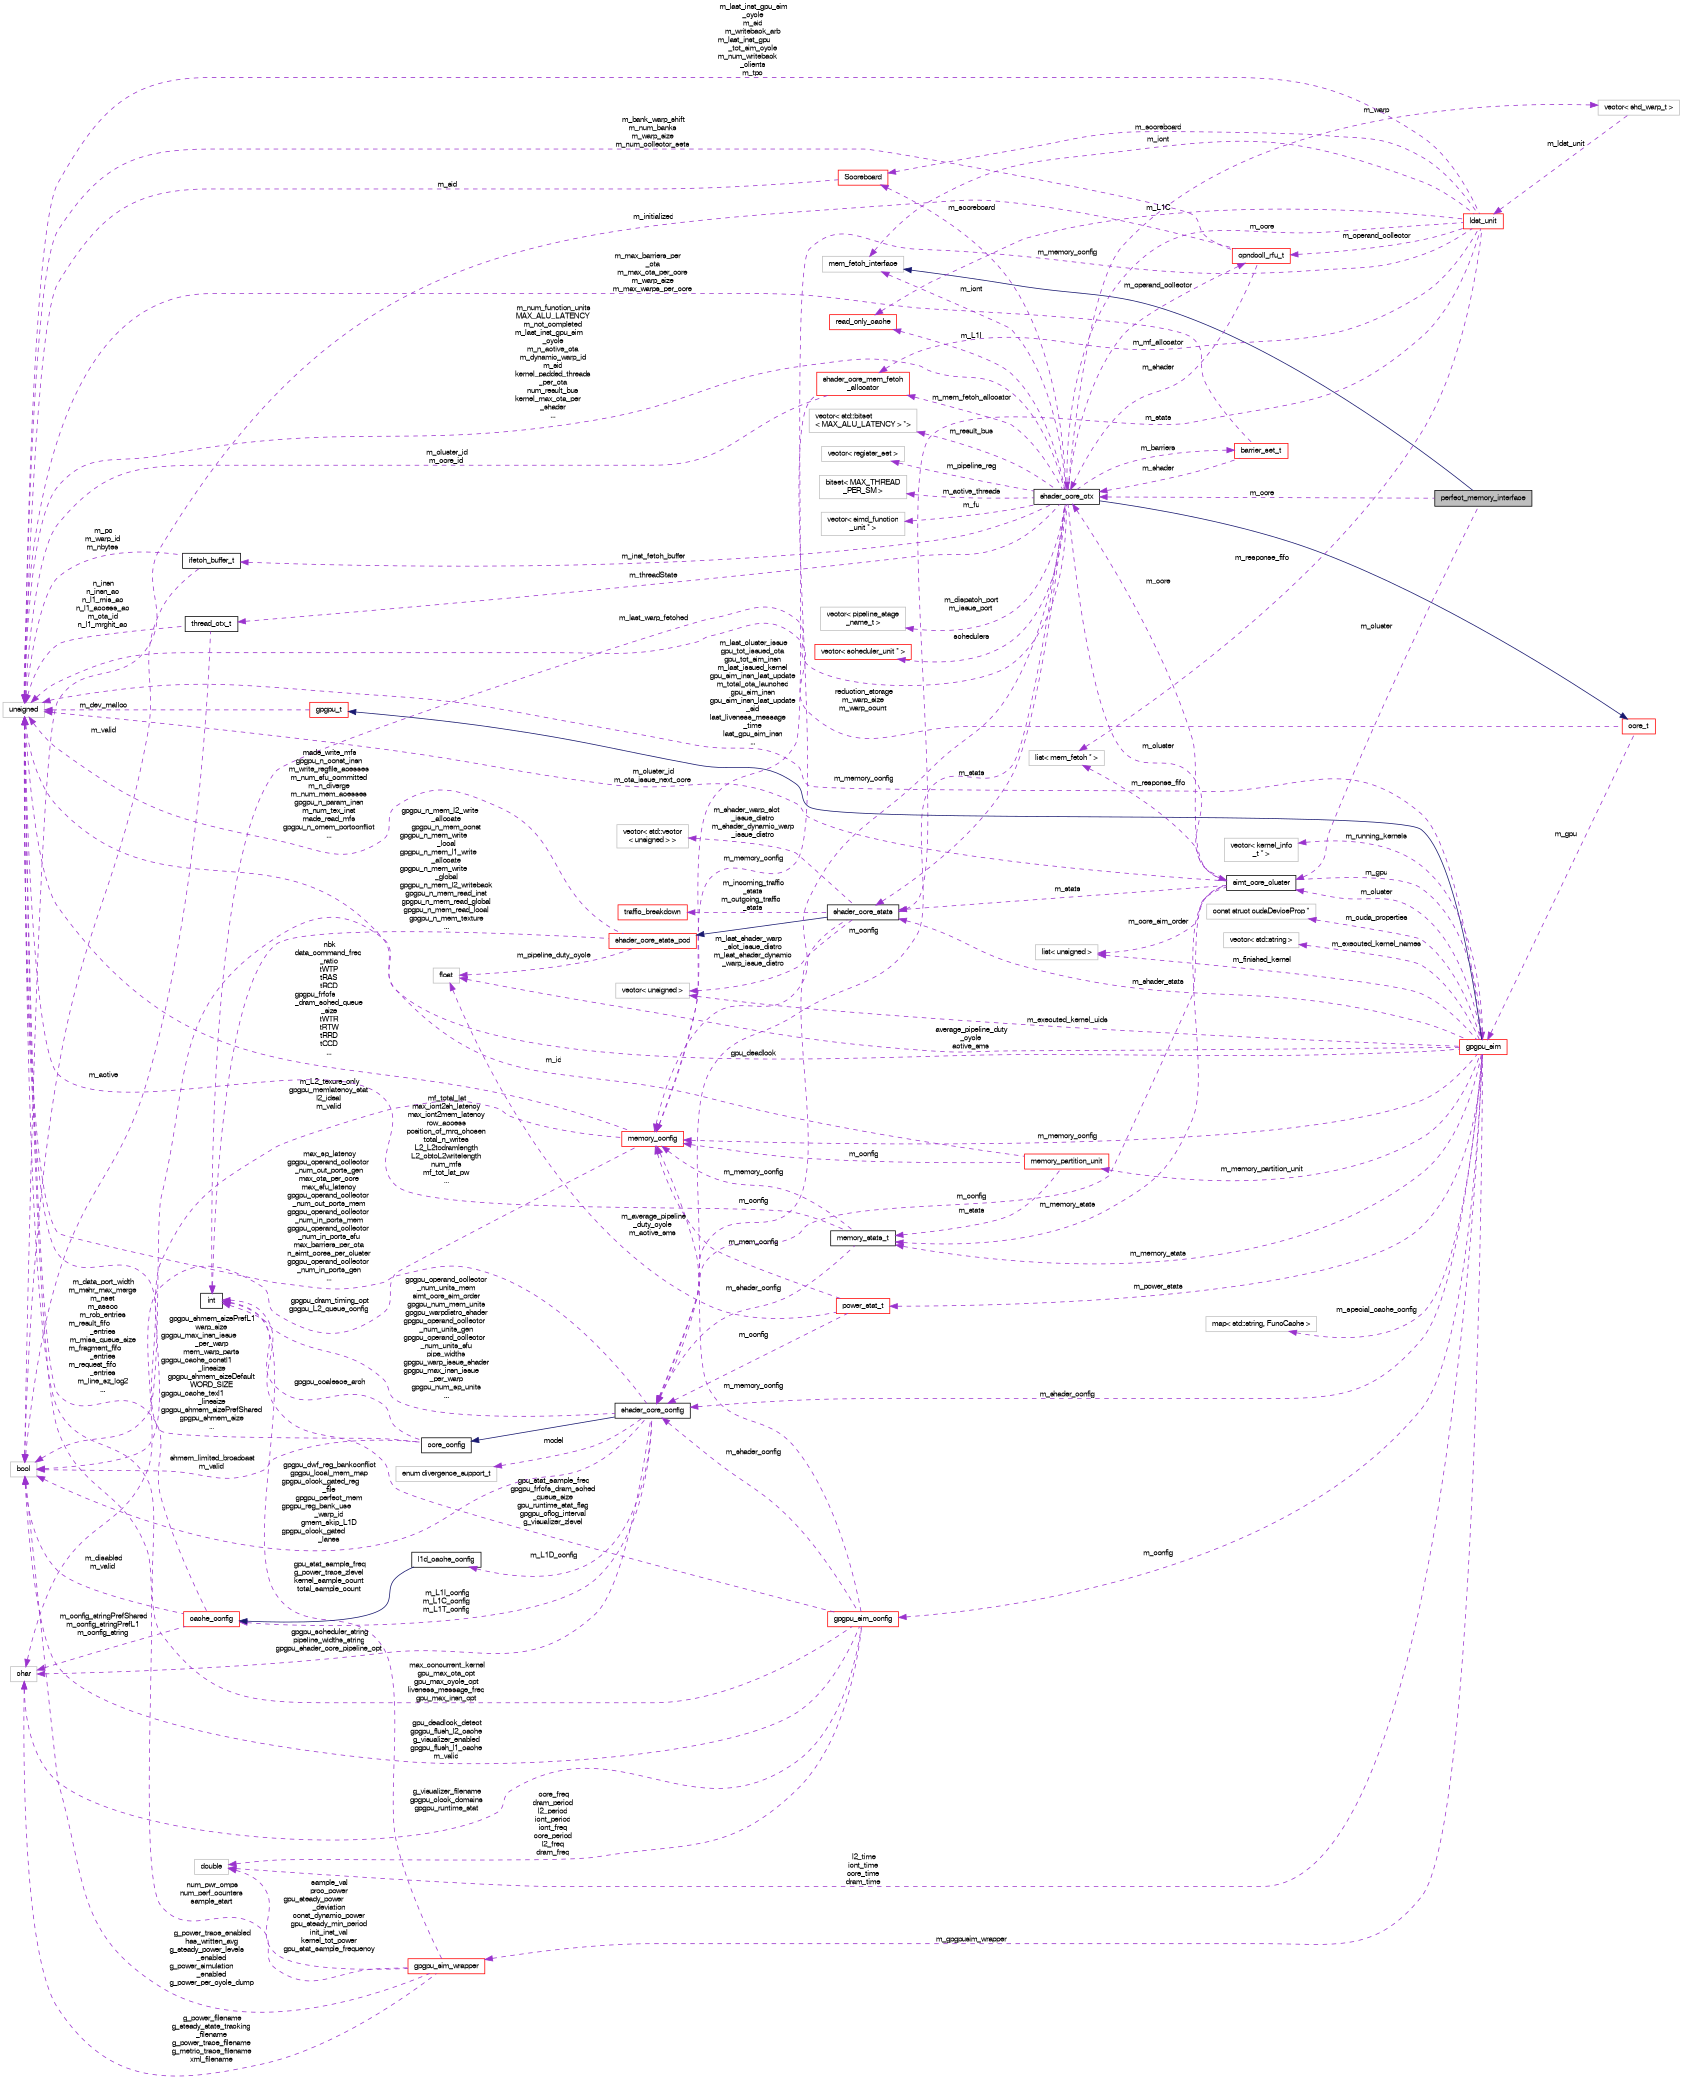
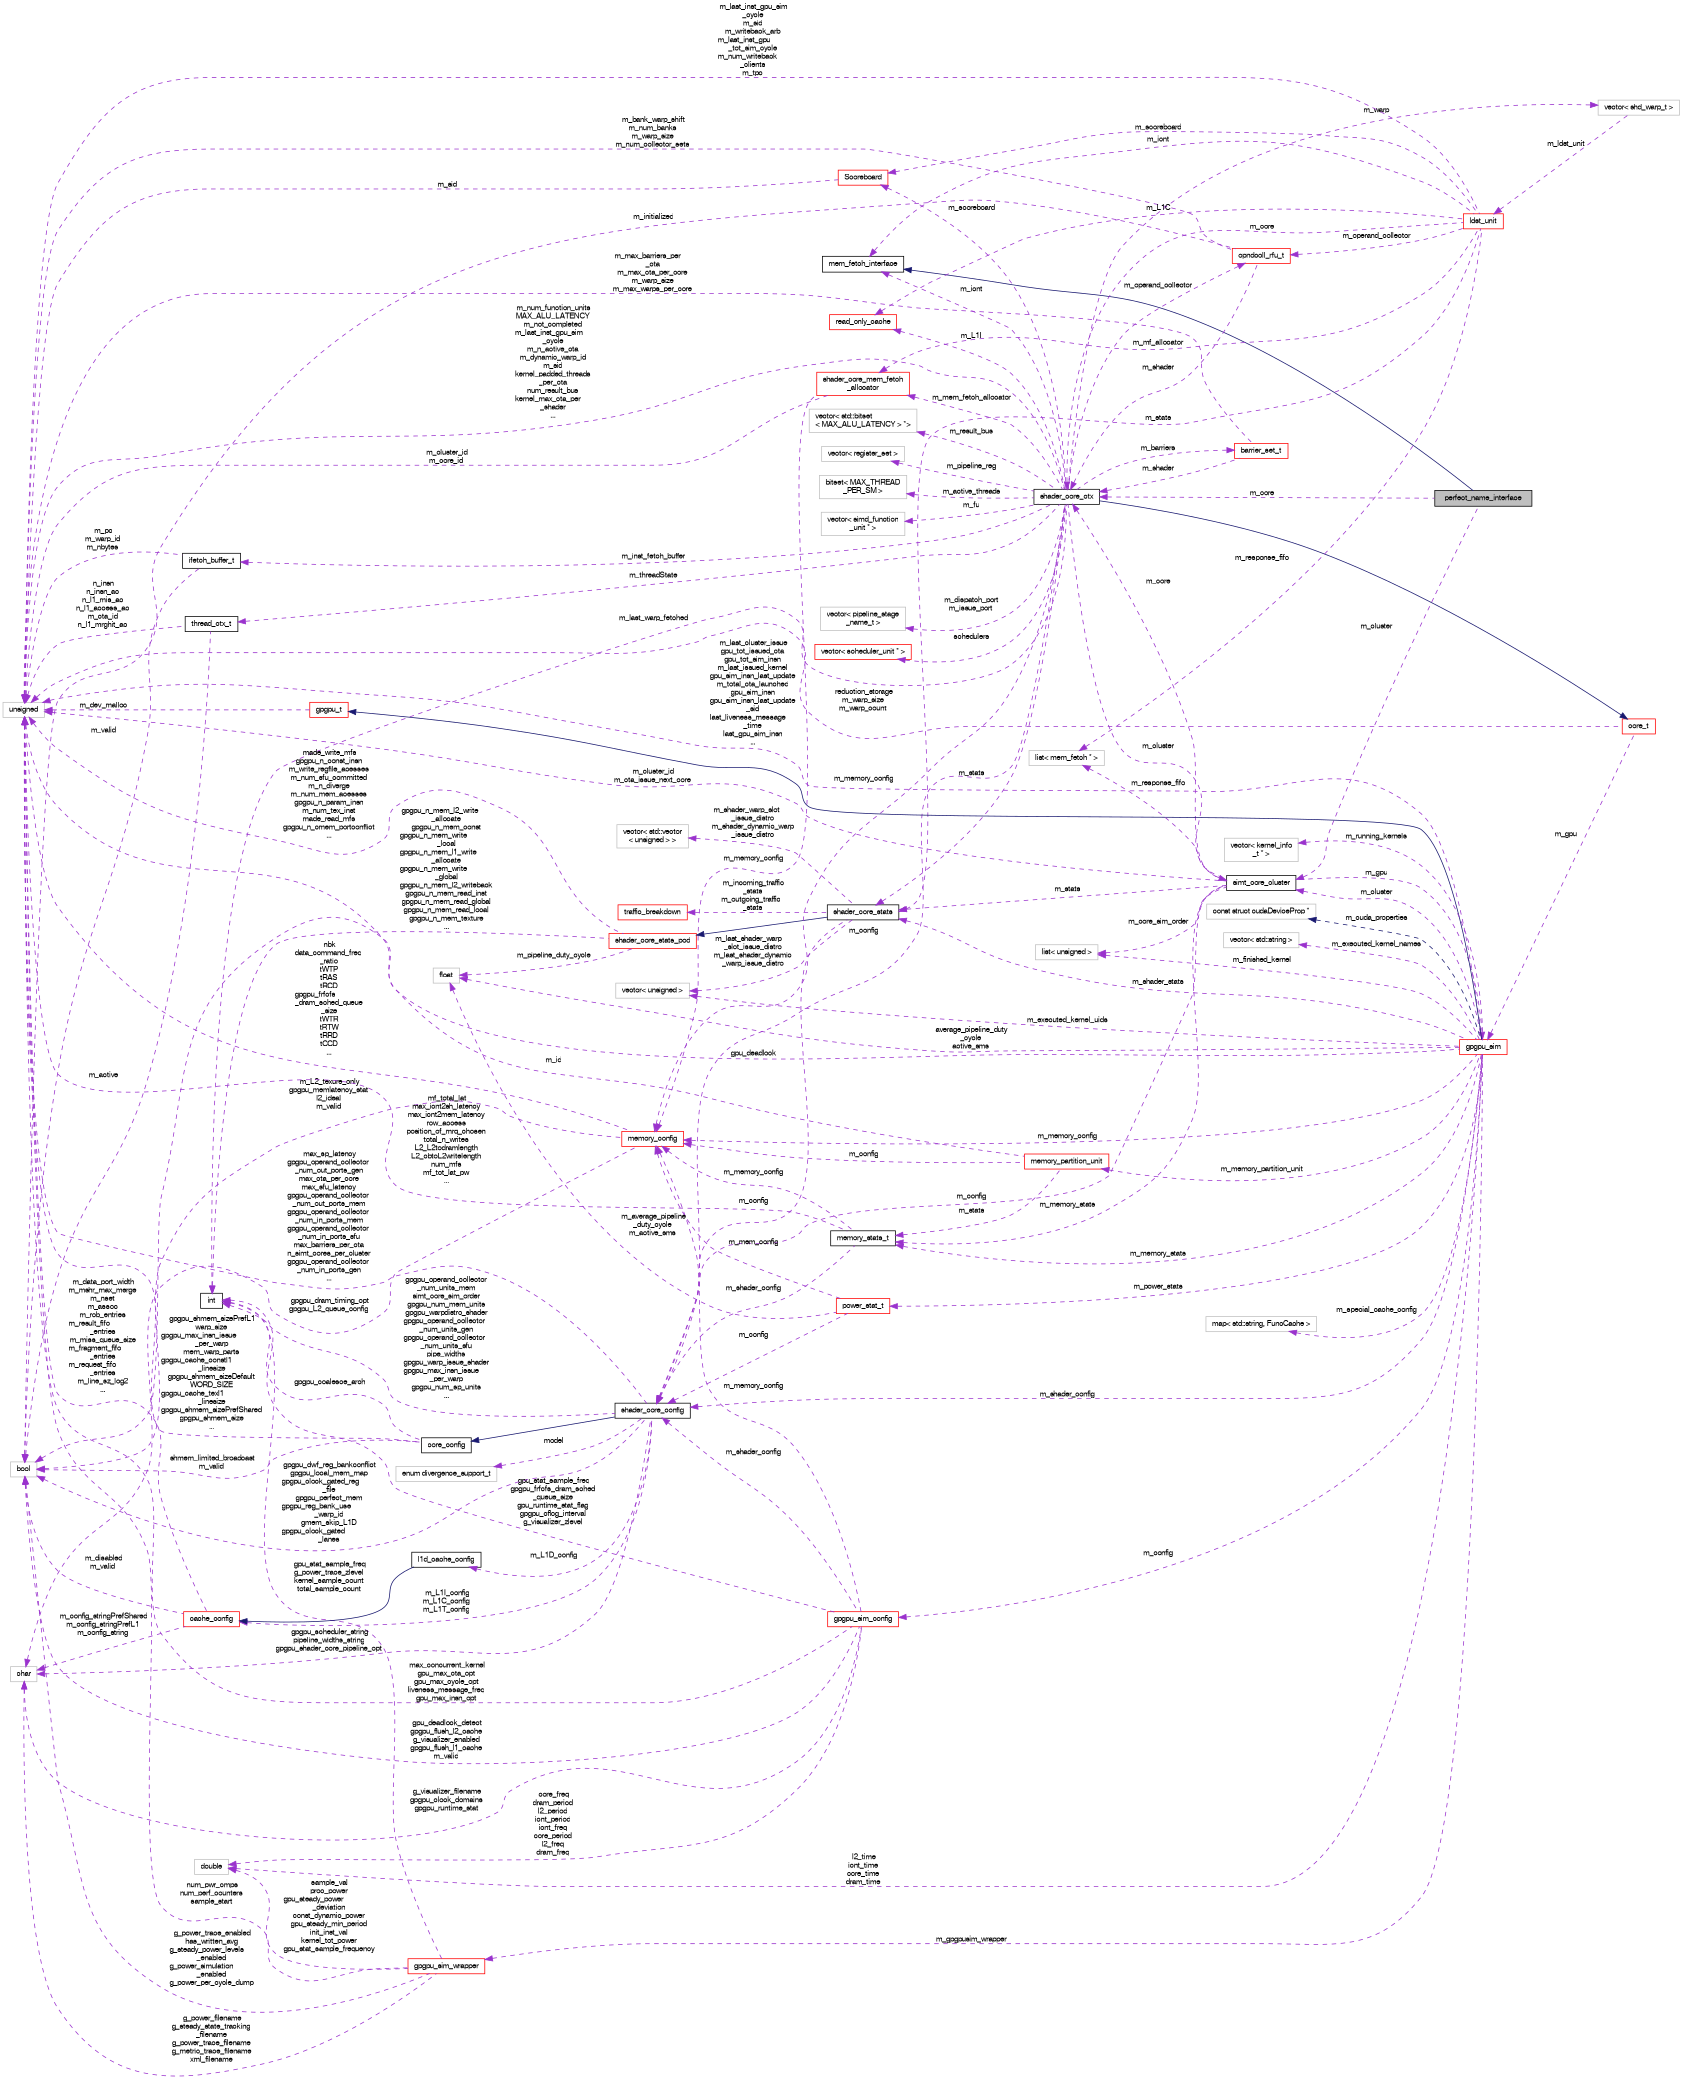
(863, 264) -> (863, 264)
(800, 375) -> none
(1483, 498) -> (1483, 498)
(1426, 943) -> (1426, 943)
